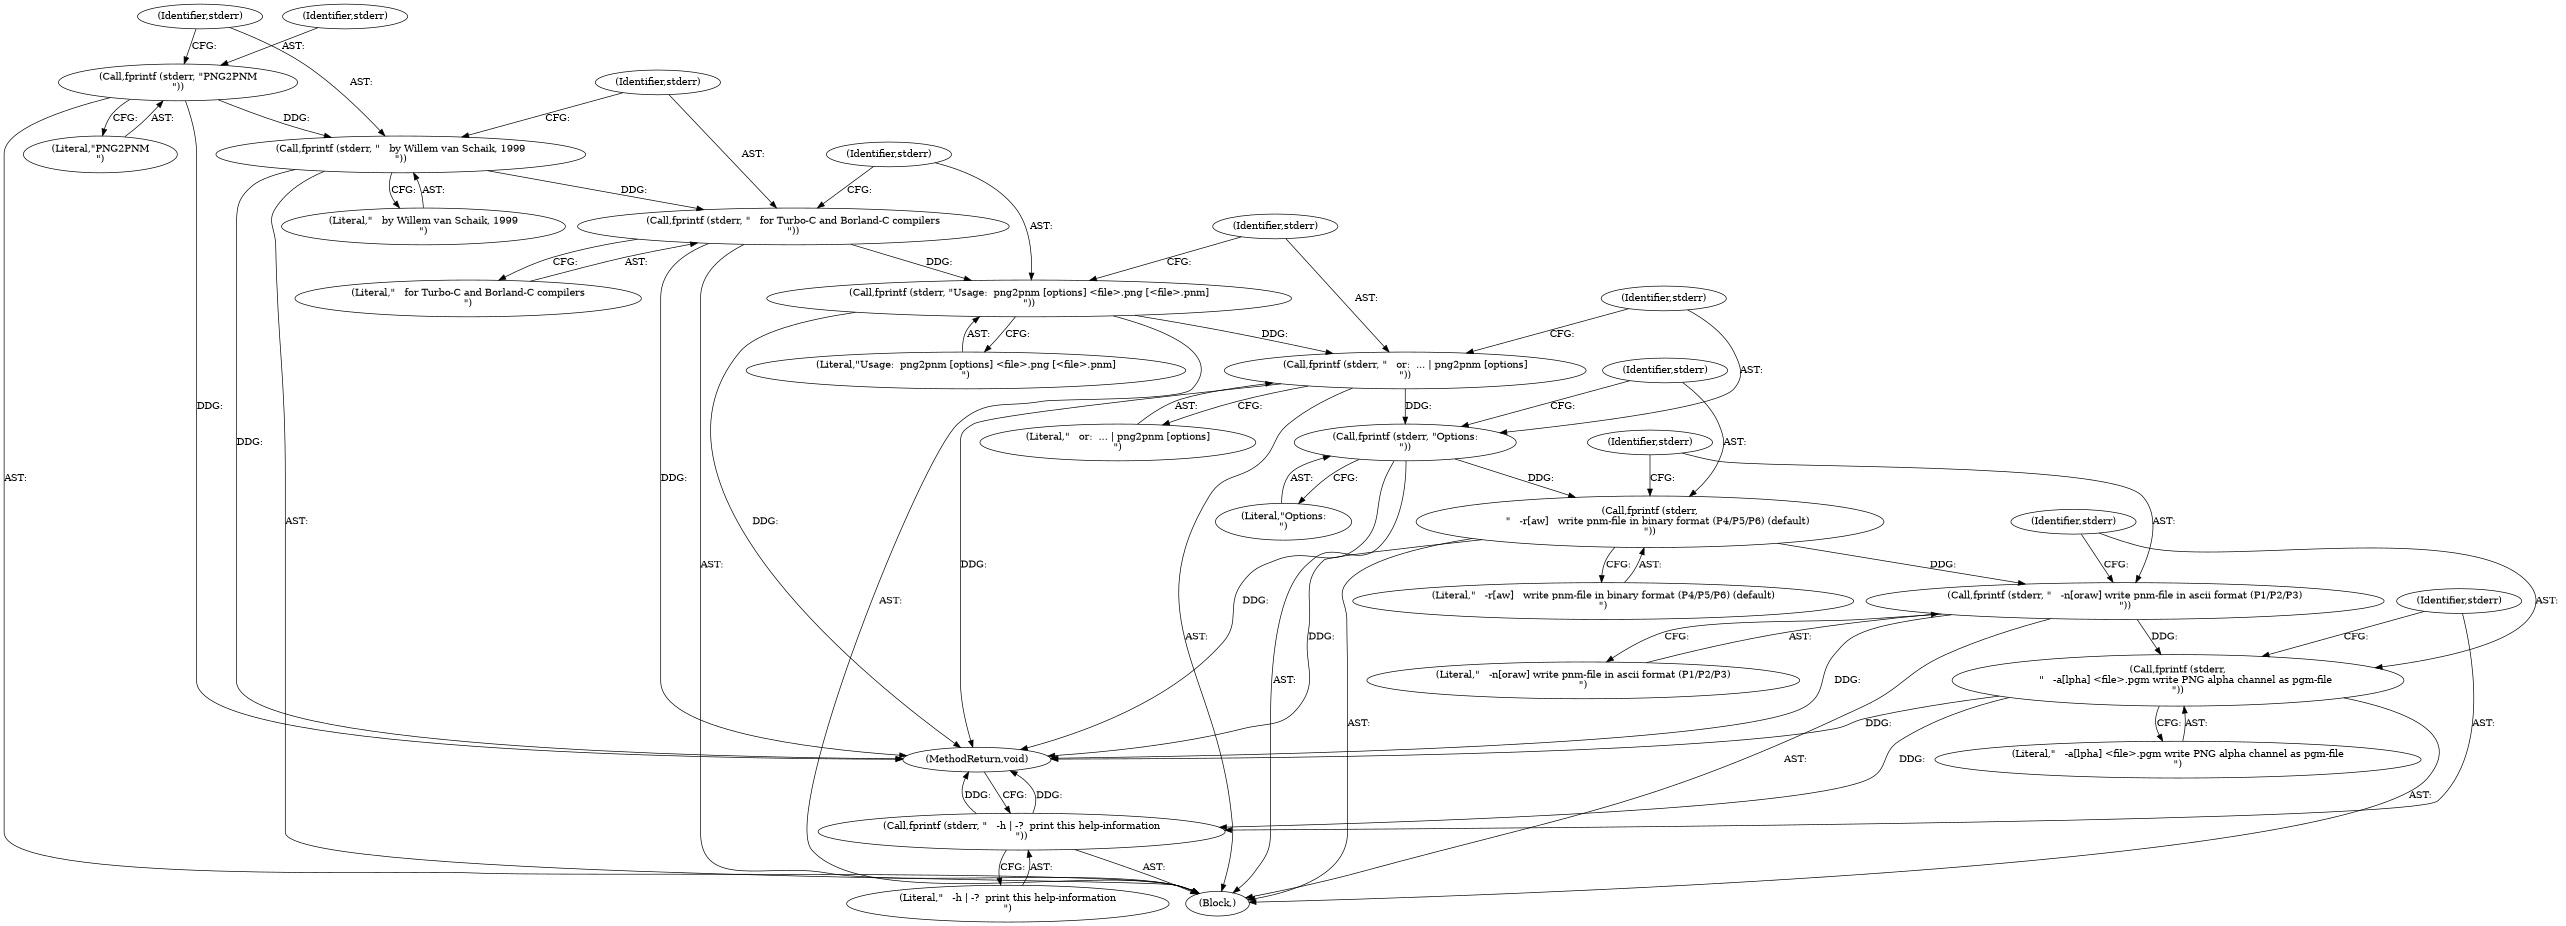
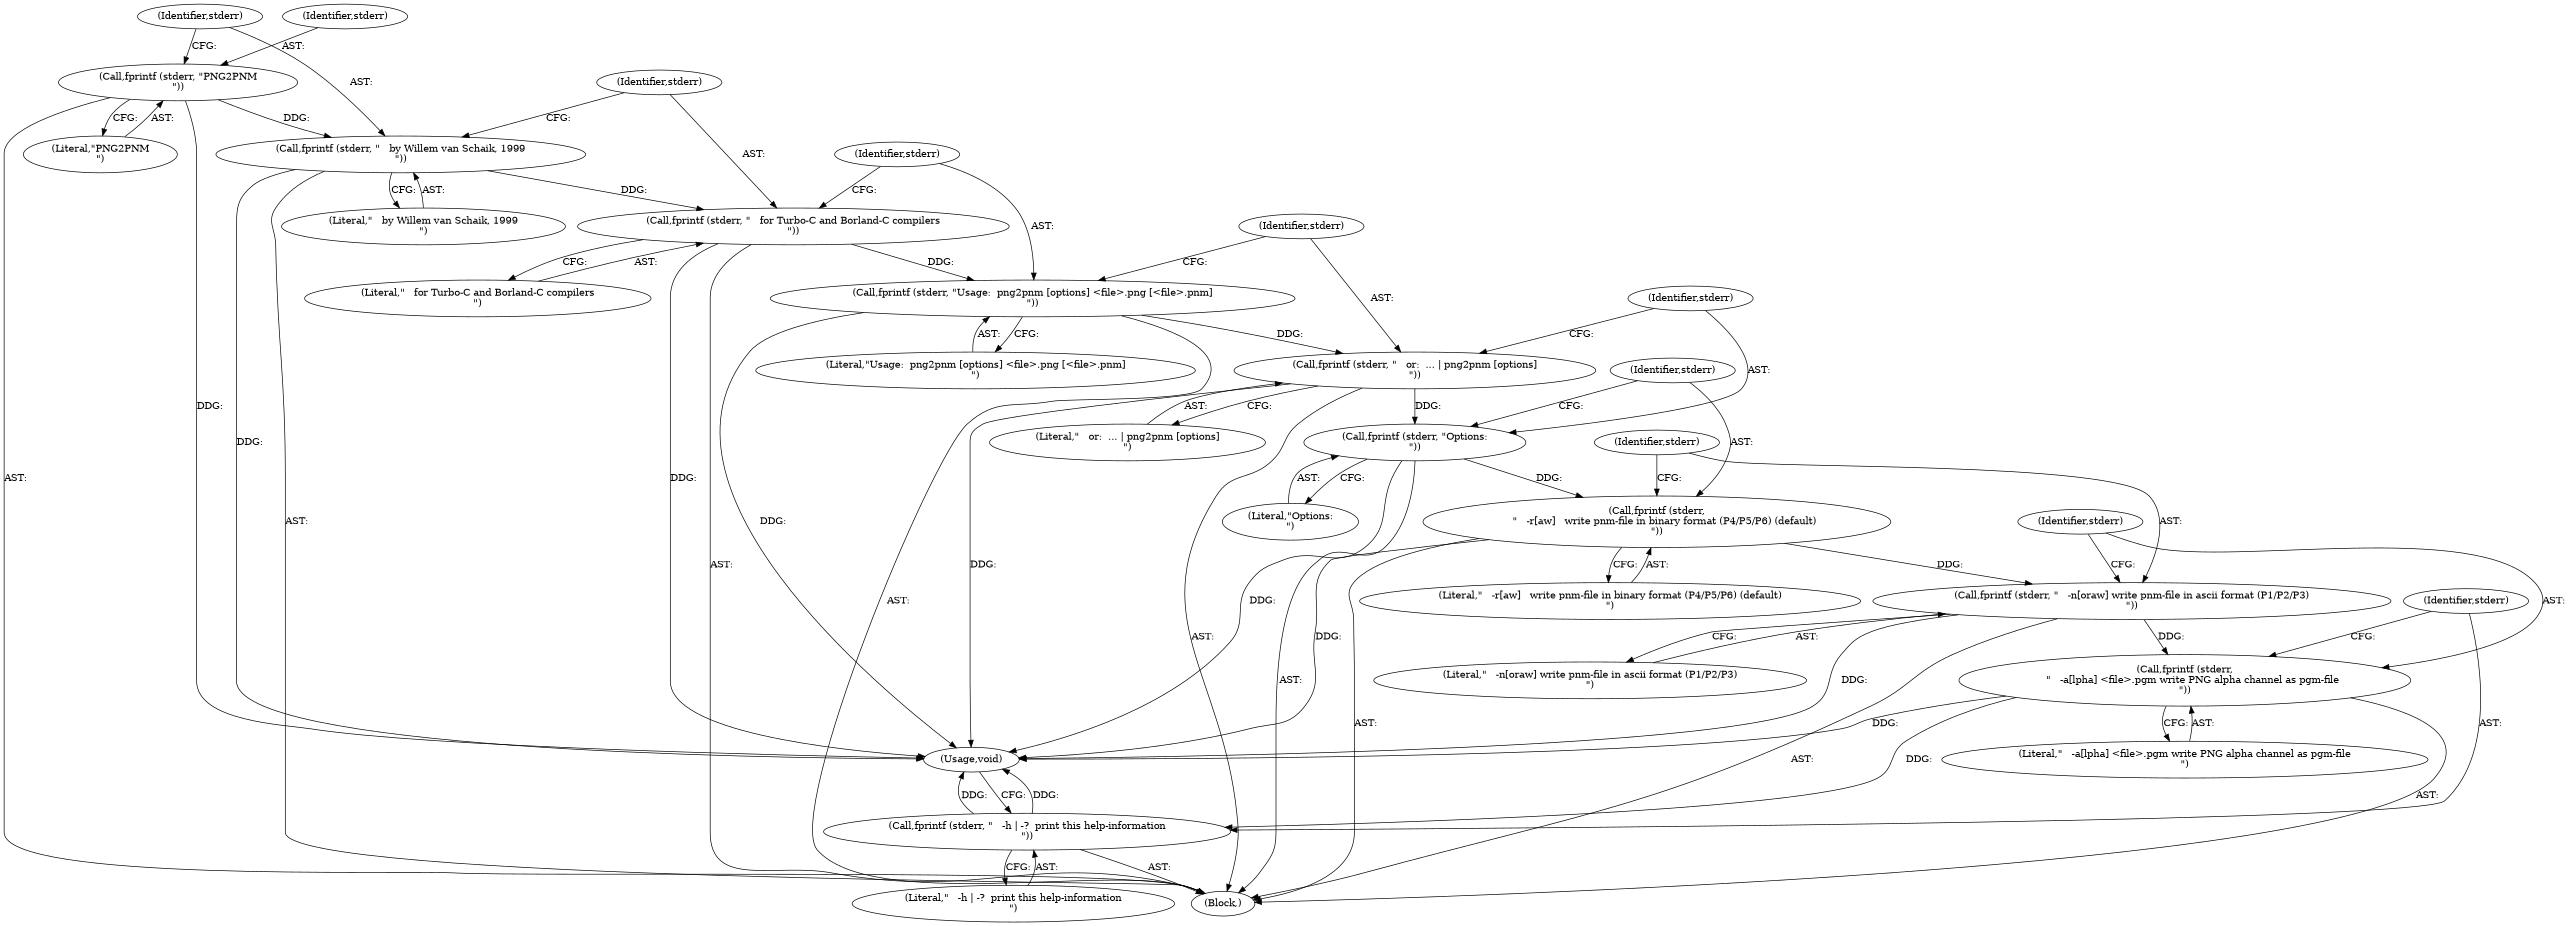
(977, 760) -> (971, 760)
